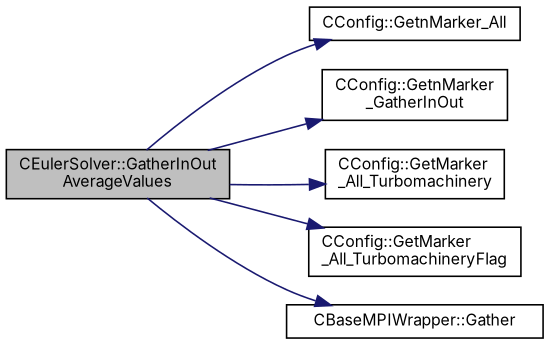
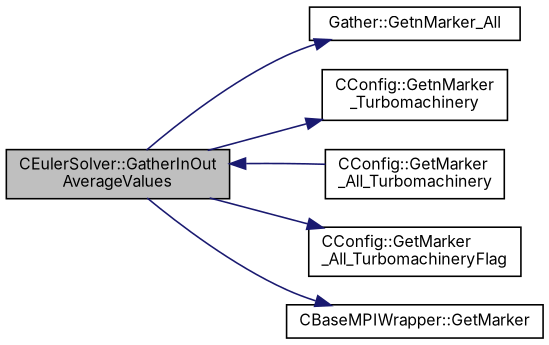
(415, 24) -> (415, 24)
(415, 95) -> (415, 95)
(269, 185) -> (286, 164)
(415, 321) -> (415, 321)
